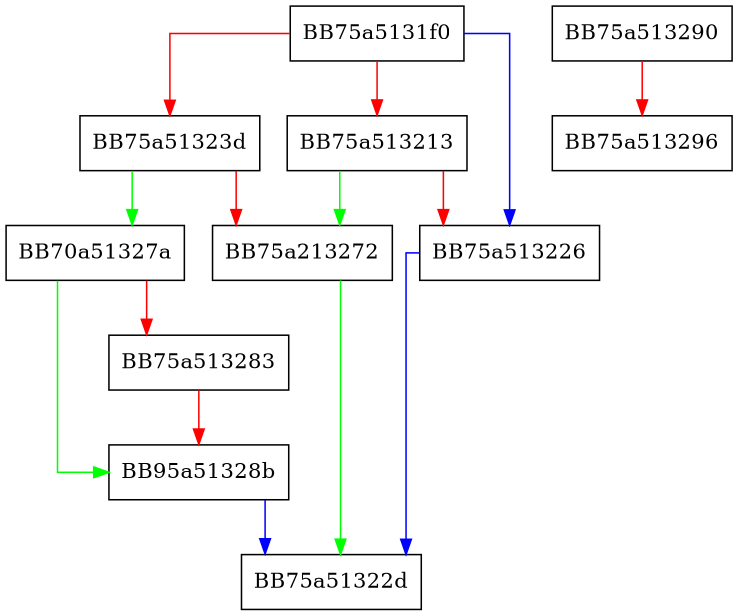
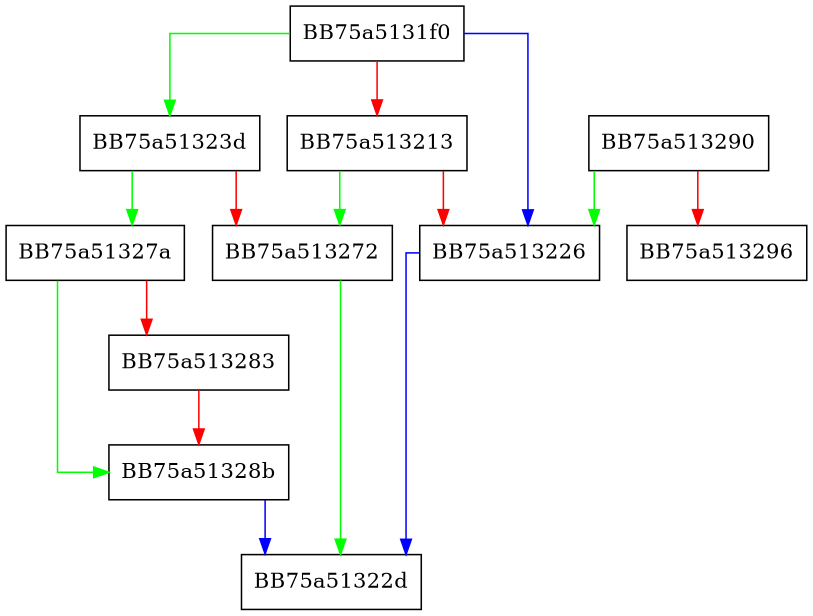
(196, 34) -> (196, 34)
none -> (594, 190)
(95, 253) -> (95, 253)
(302, 253) -> (302, 253)
(199, 472) -> (199, 472)
